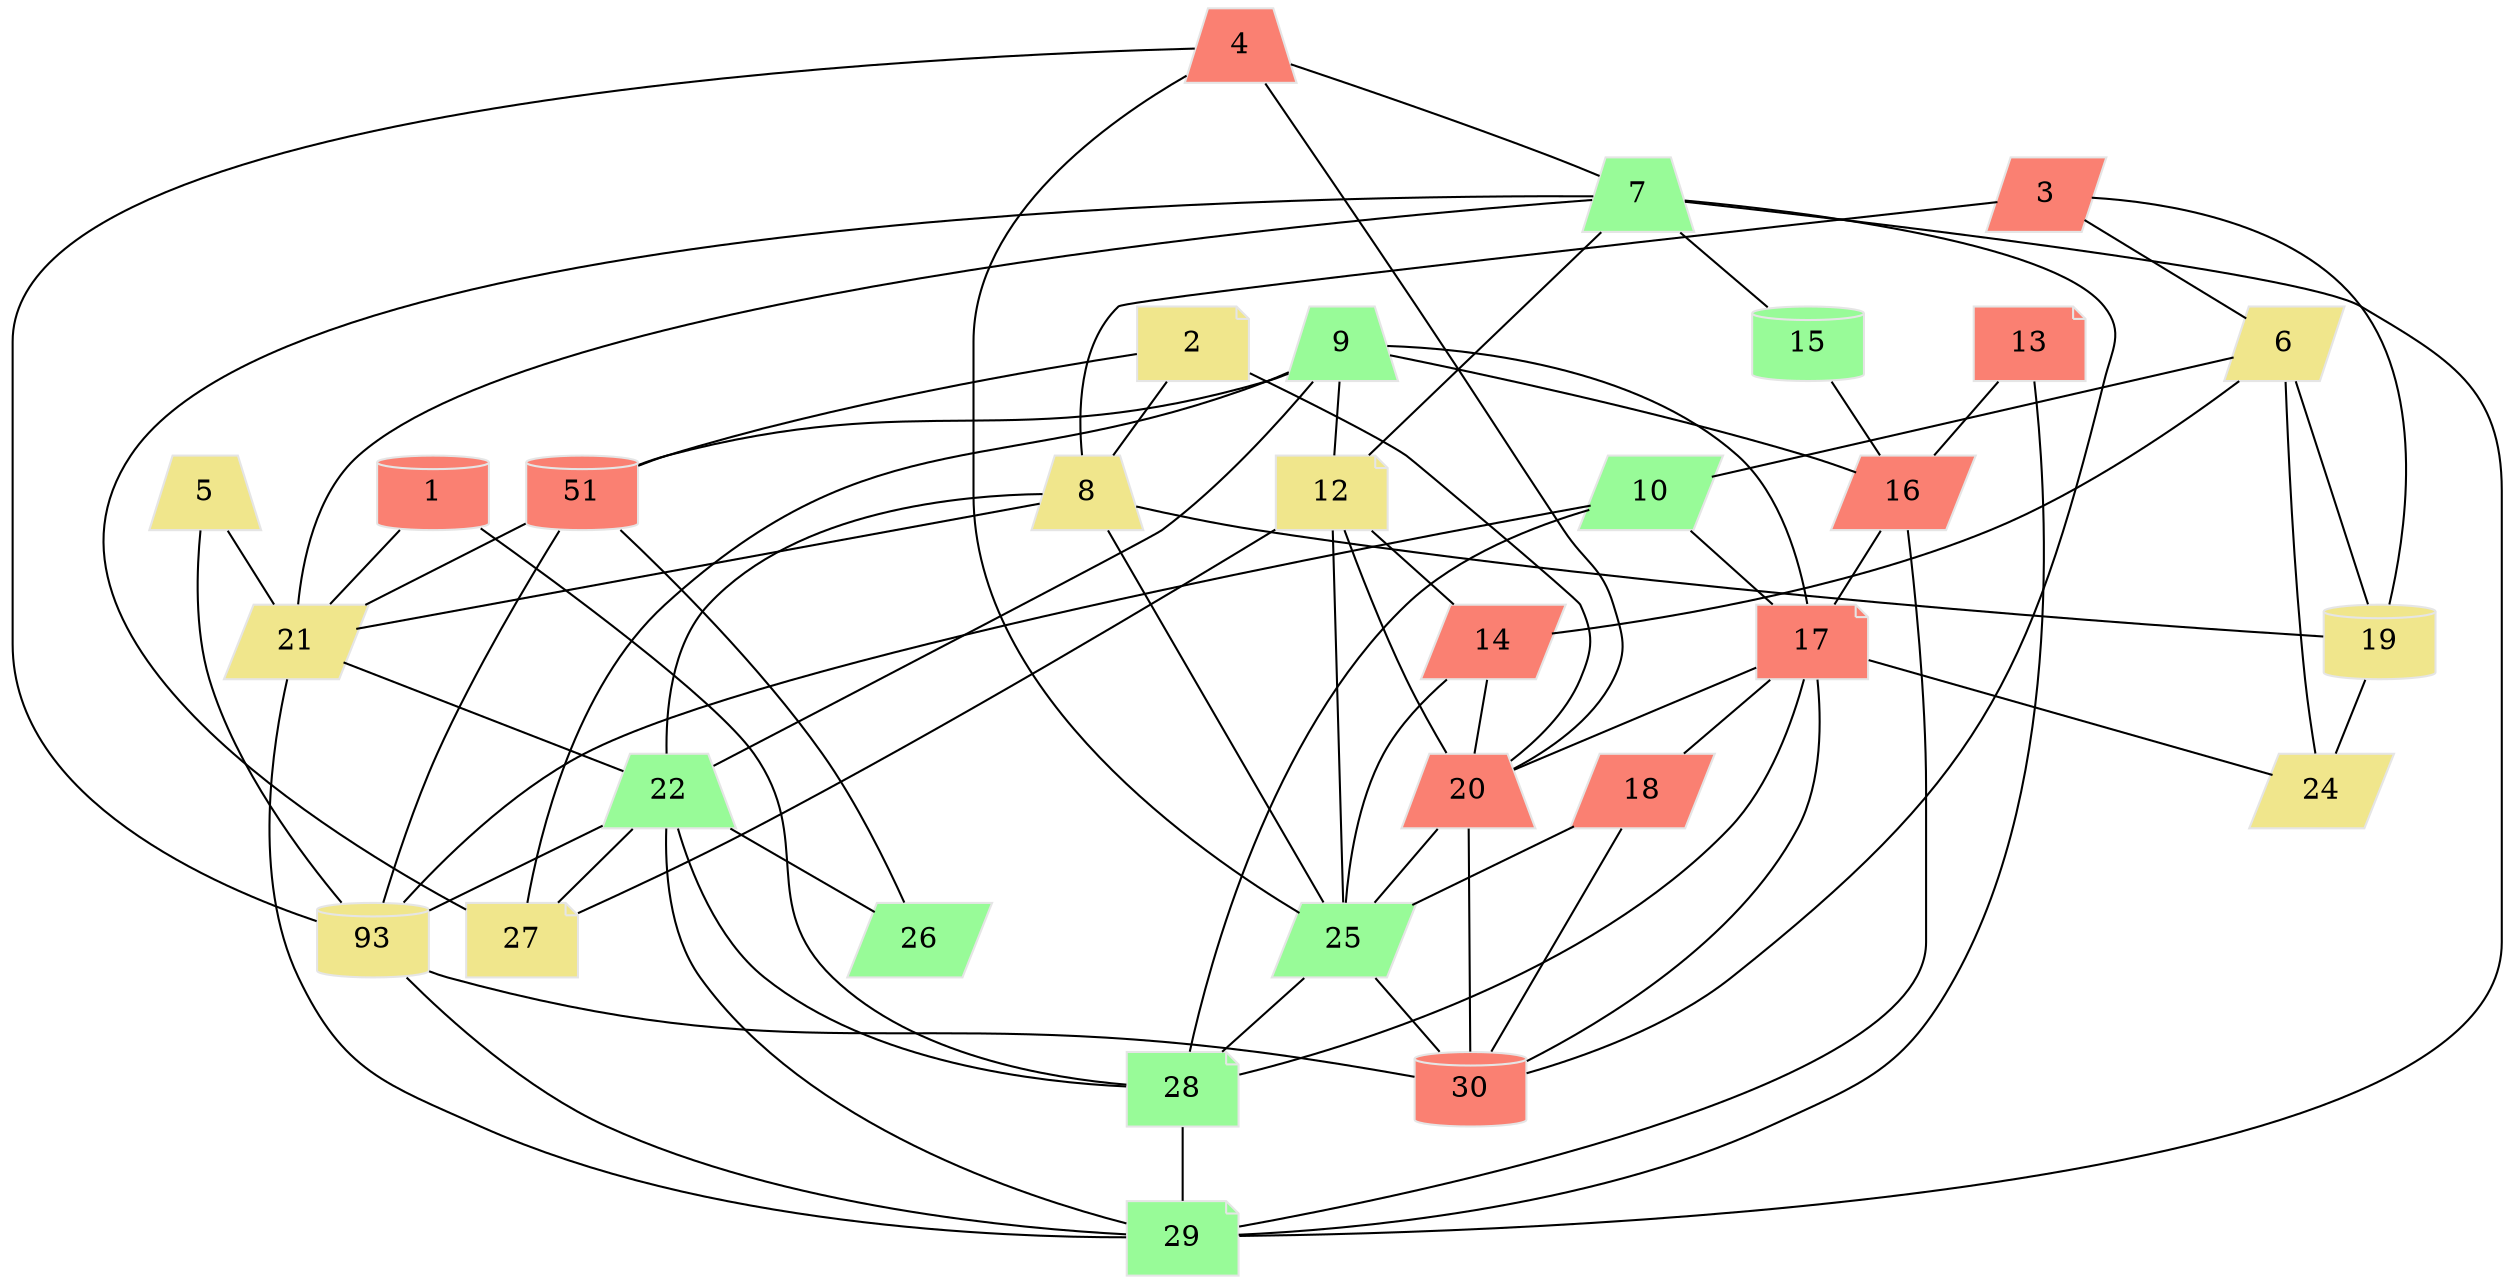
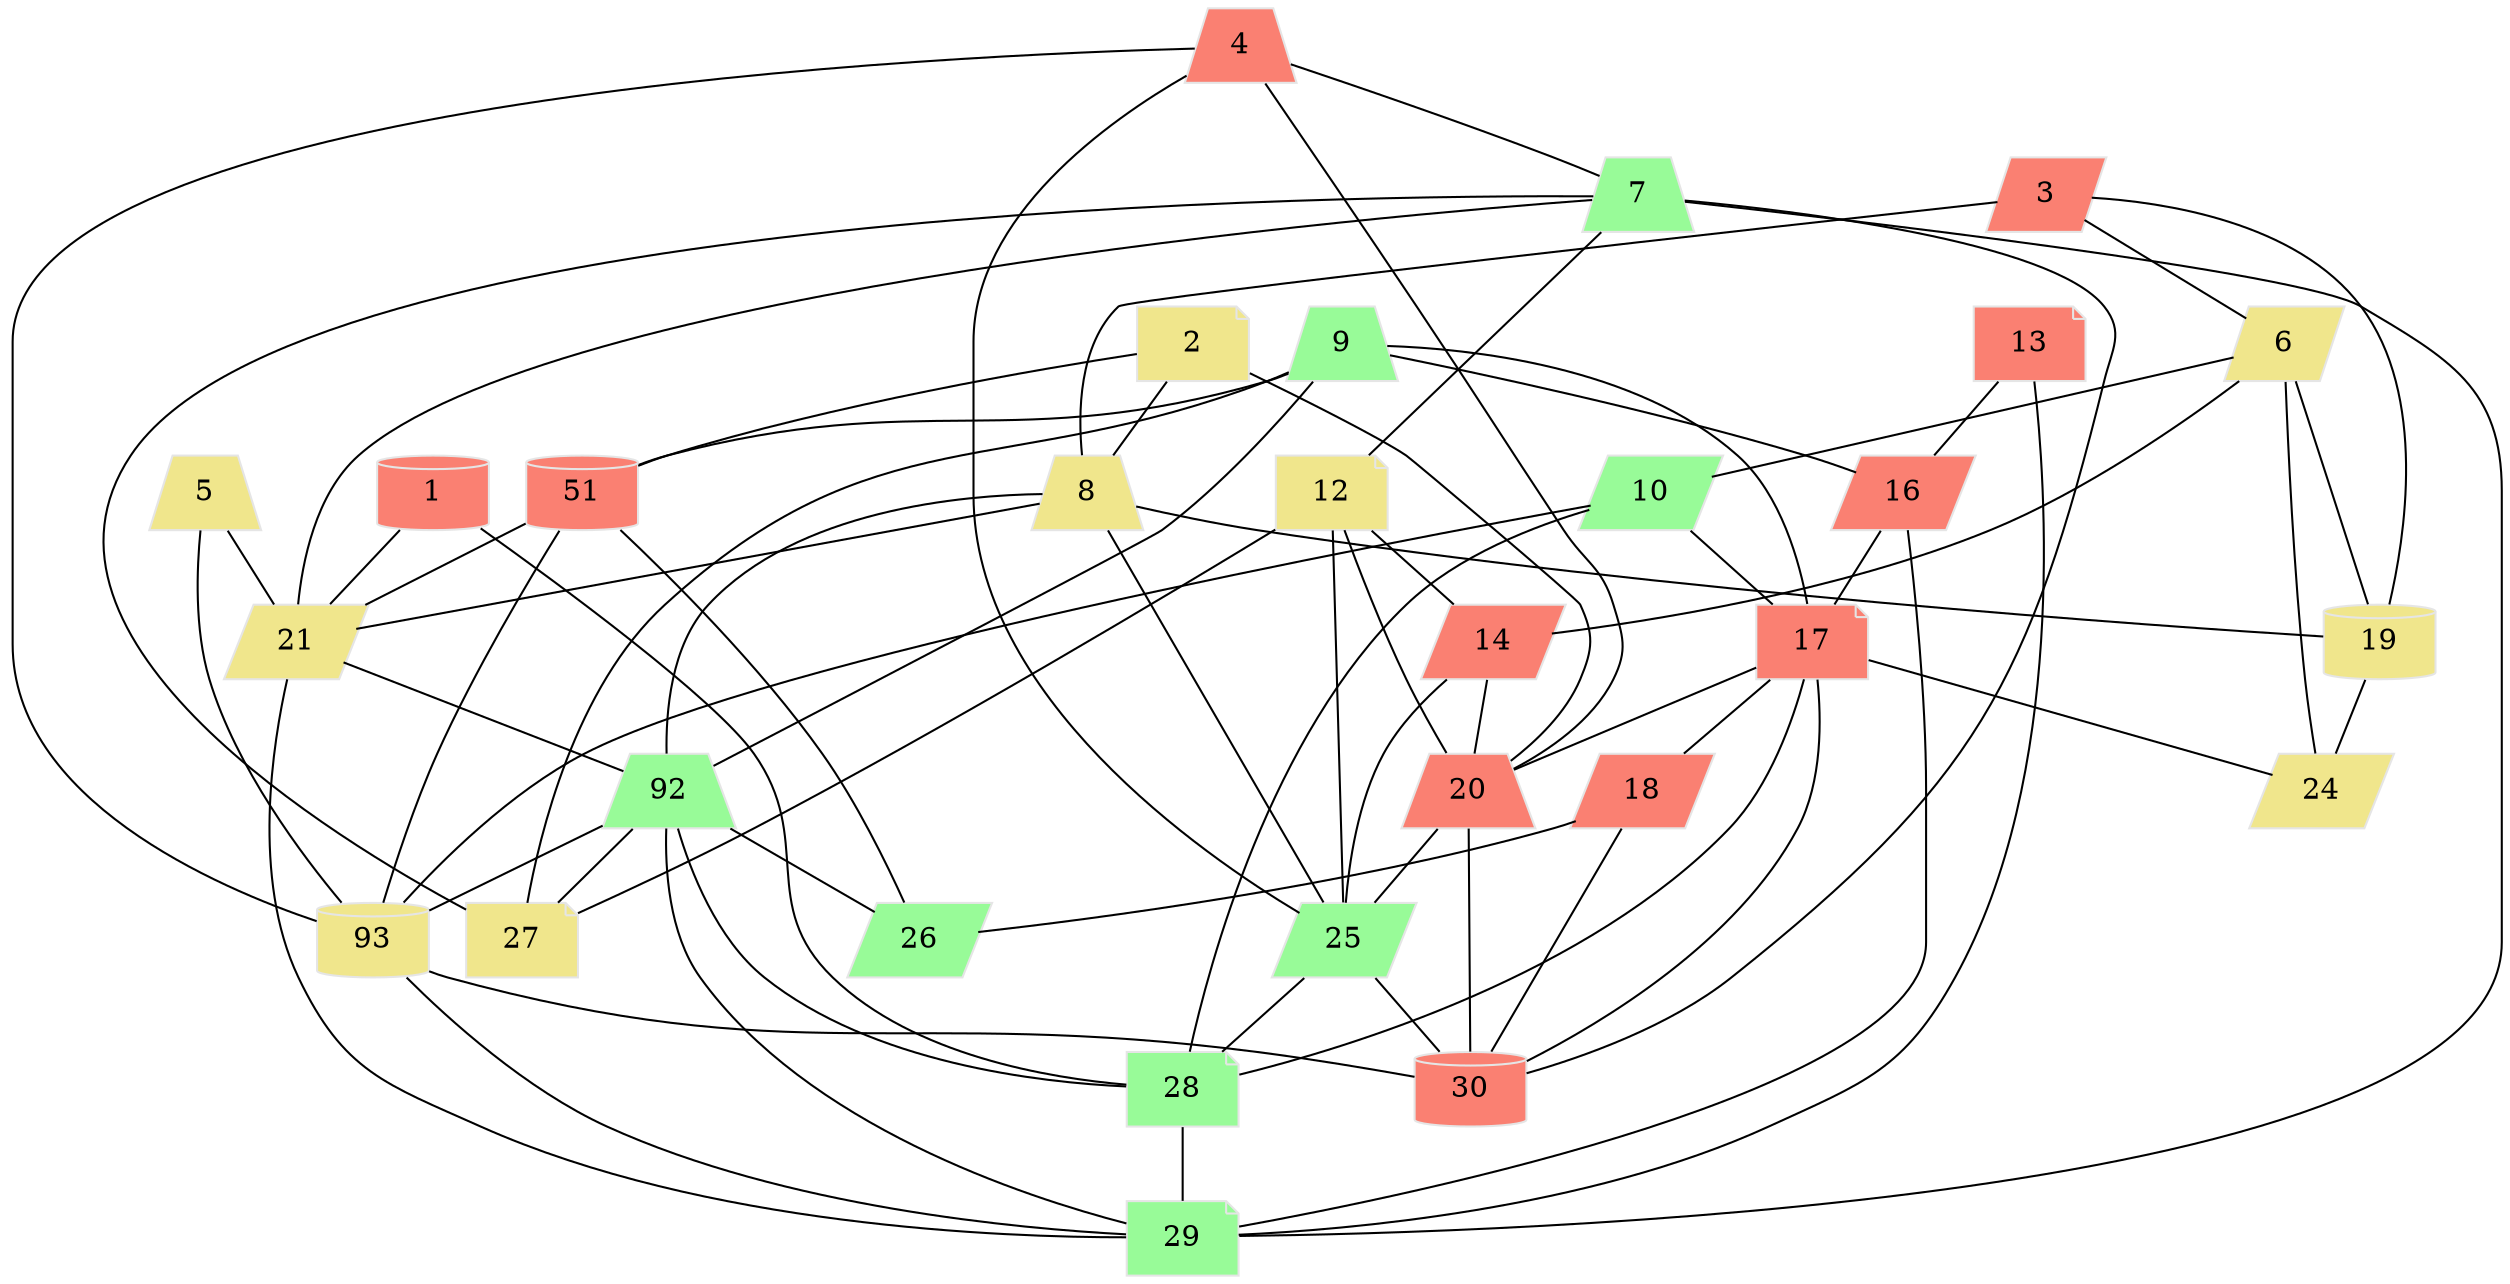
(1808, 344) -> none
(1336, 431) -> none
(669, 791) -> (669, 791)
(1493, 866) -> (1294, 886)
